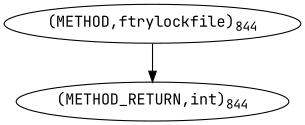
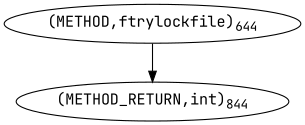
(247, 22) -> (247, 22)
